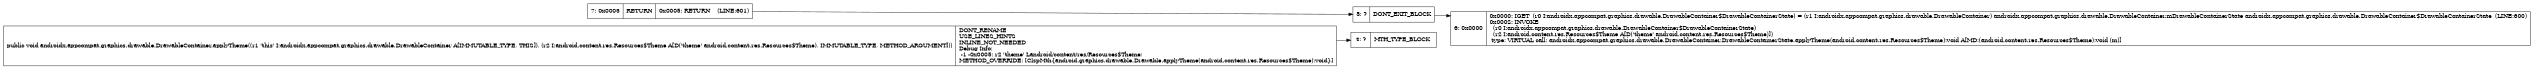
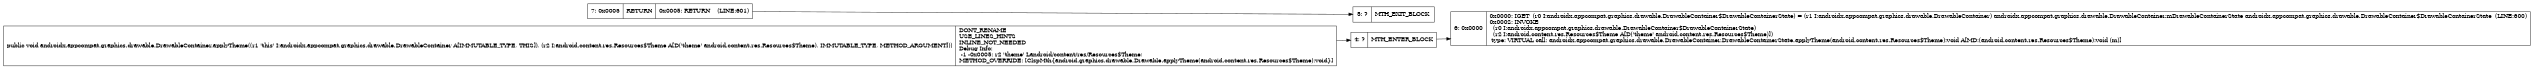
(1402, 14) -> (1402, 14)
(1441, 16) -> (1442, 39)
(1402, 40) -> (1402, 40)
